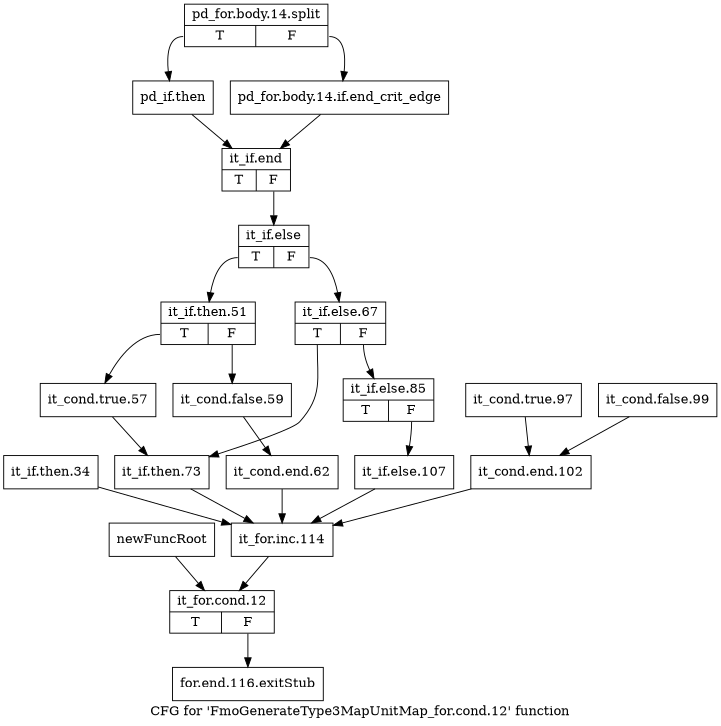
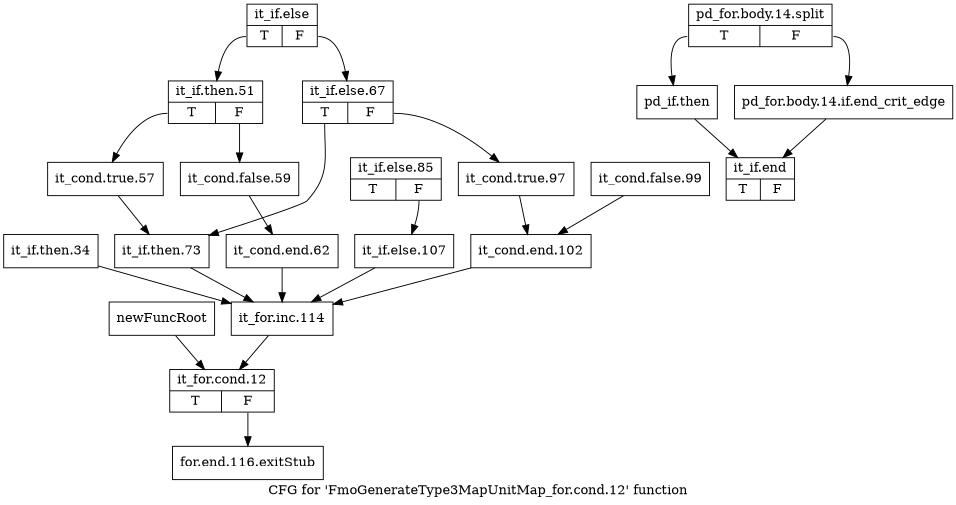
(274, 203) -> none
(365, 358) -> (446, 127)
